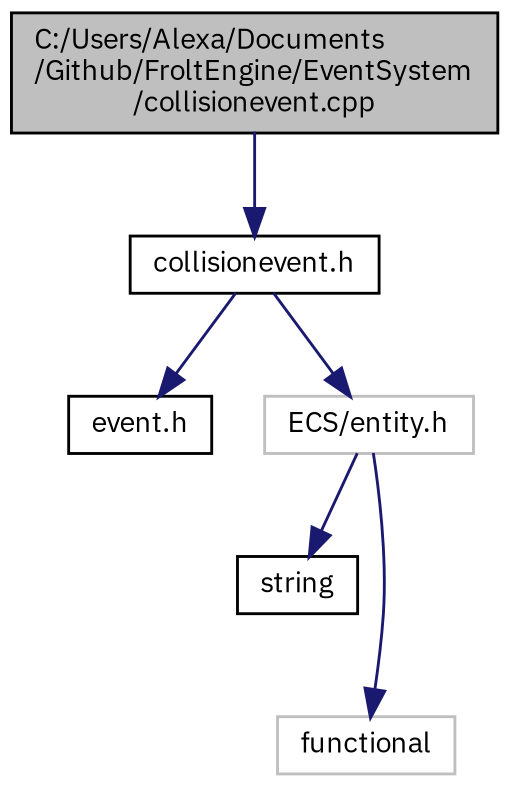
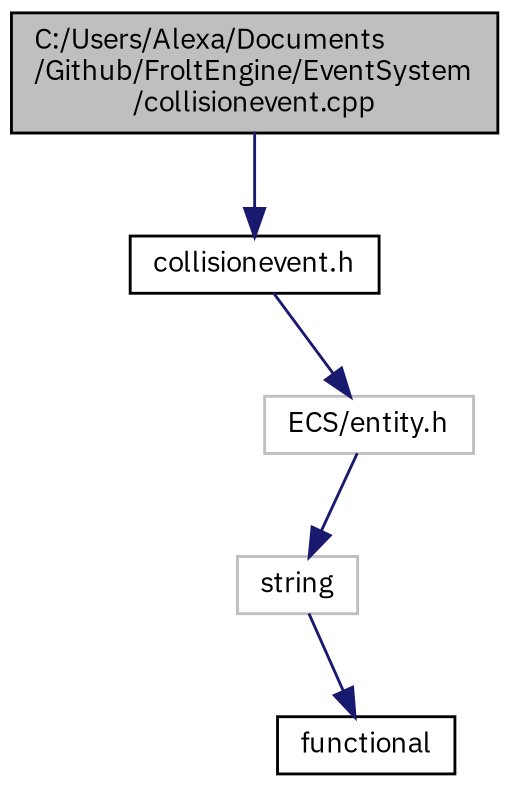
(140, 425) -> none
(384, 571) -> (326, 652)
(298, 585) -> (298, 585)
(366, 745) -> (366, 745)
